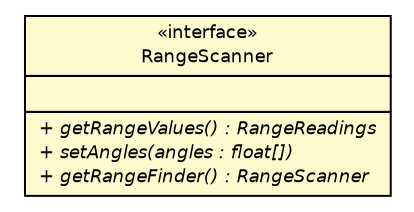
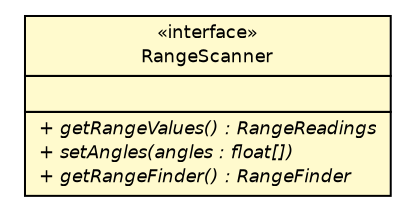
(205, 177) -> (196, 177)
